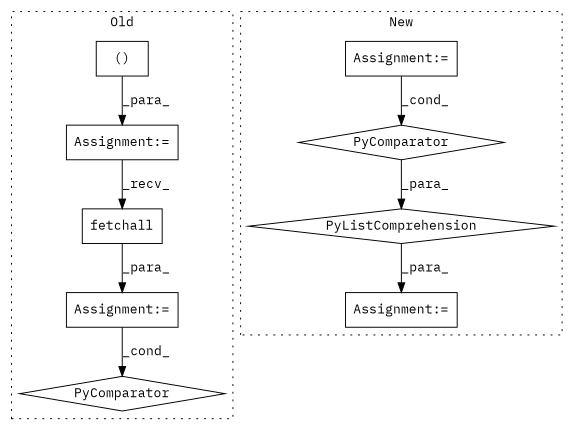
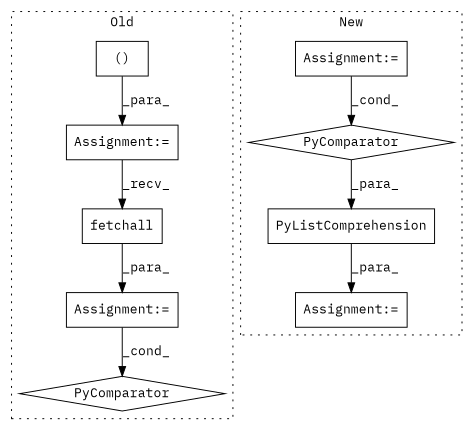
(401, 226) -> (351, 226)
